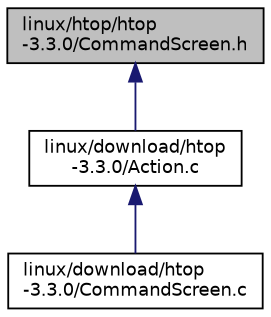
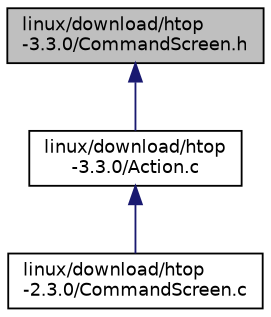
(135, 36) -> (135, 36)
(135, 281) -> (135, 281)
